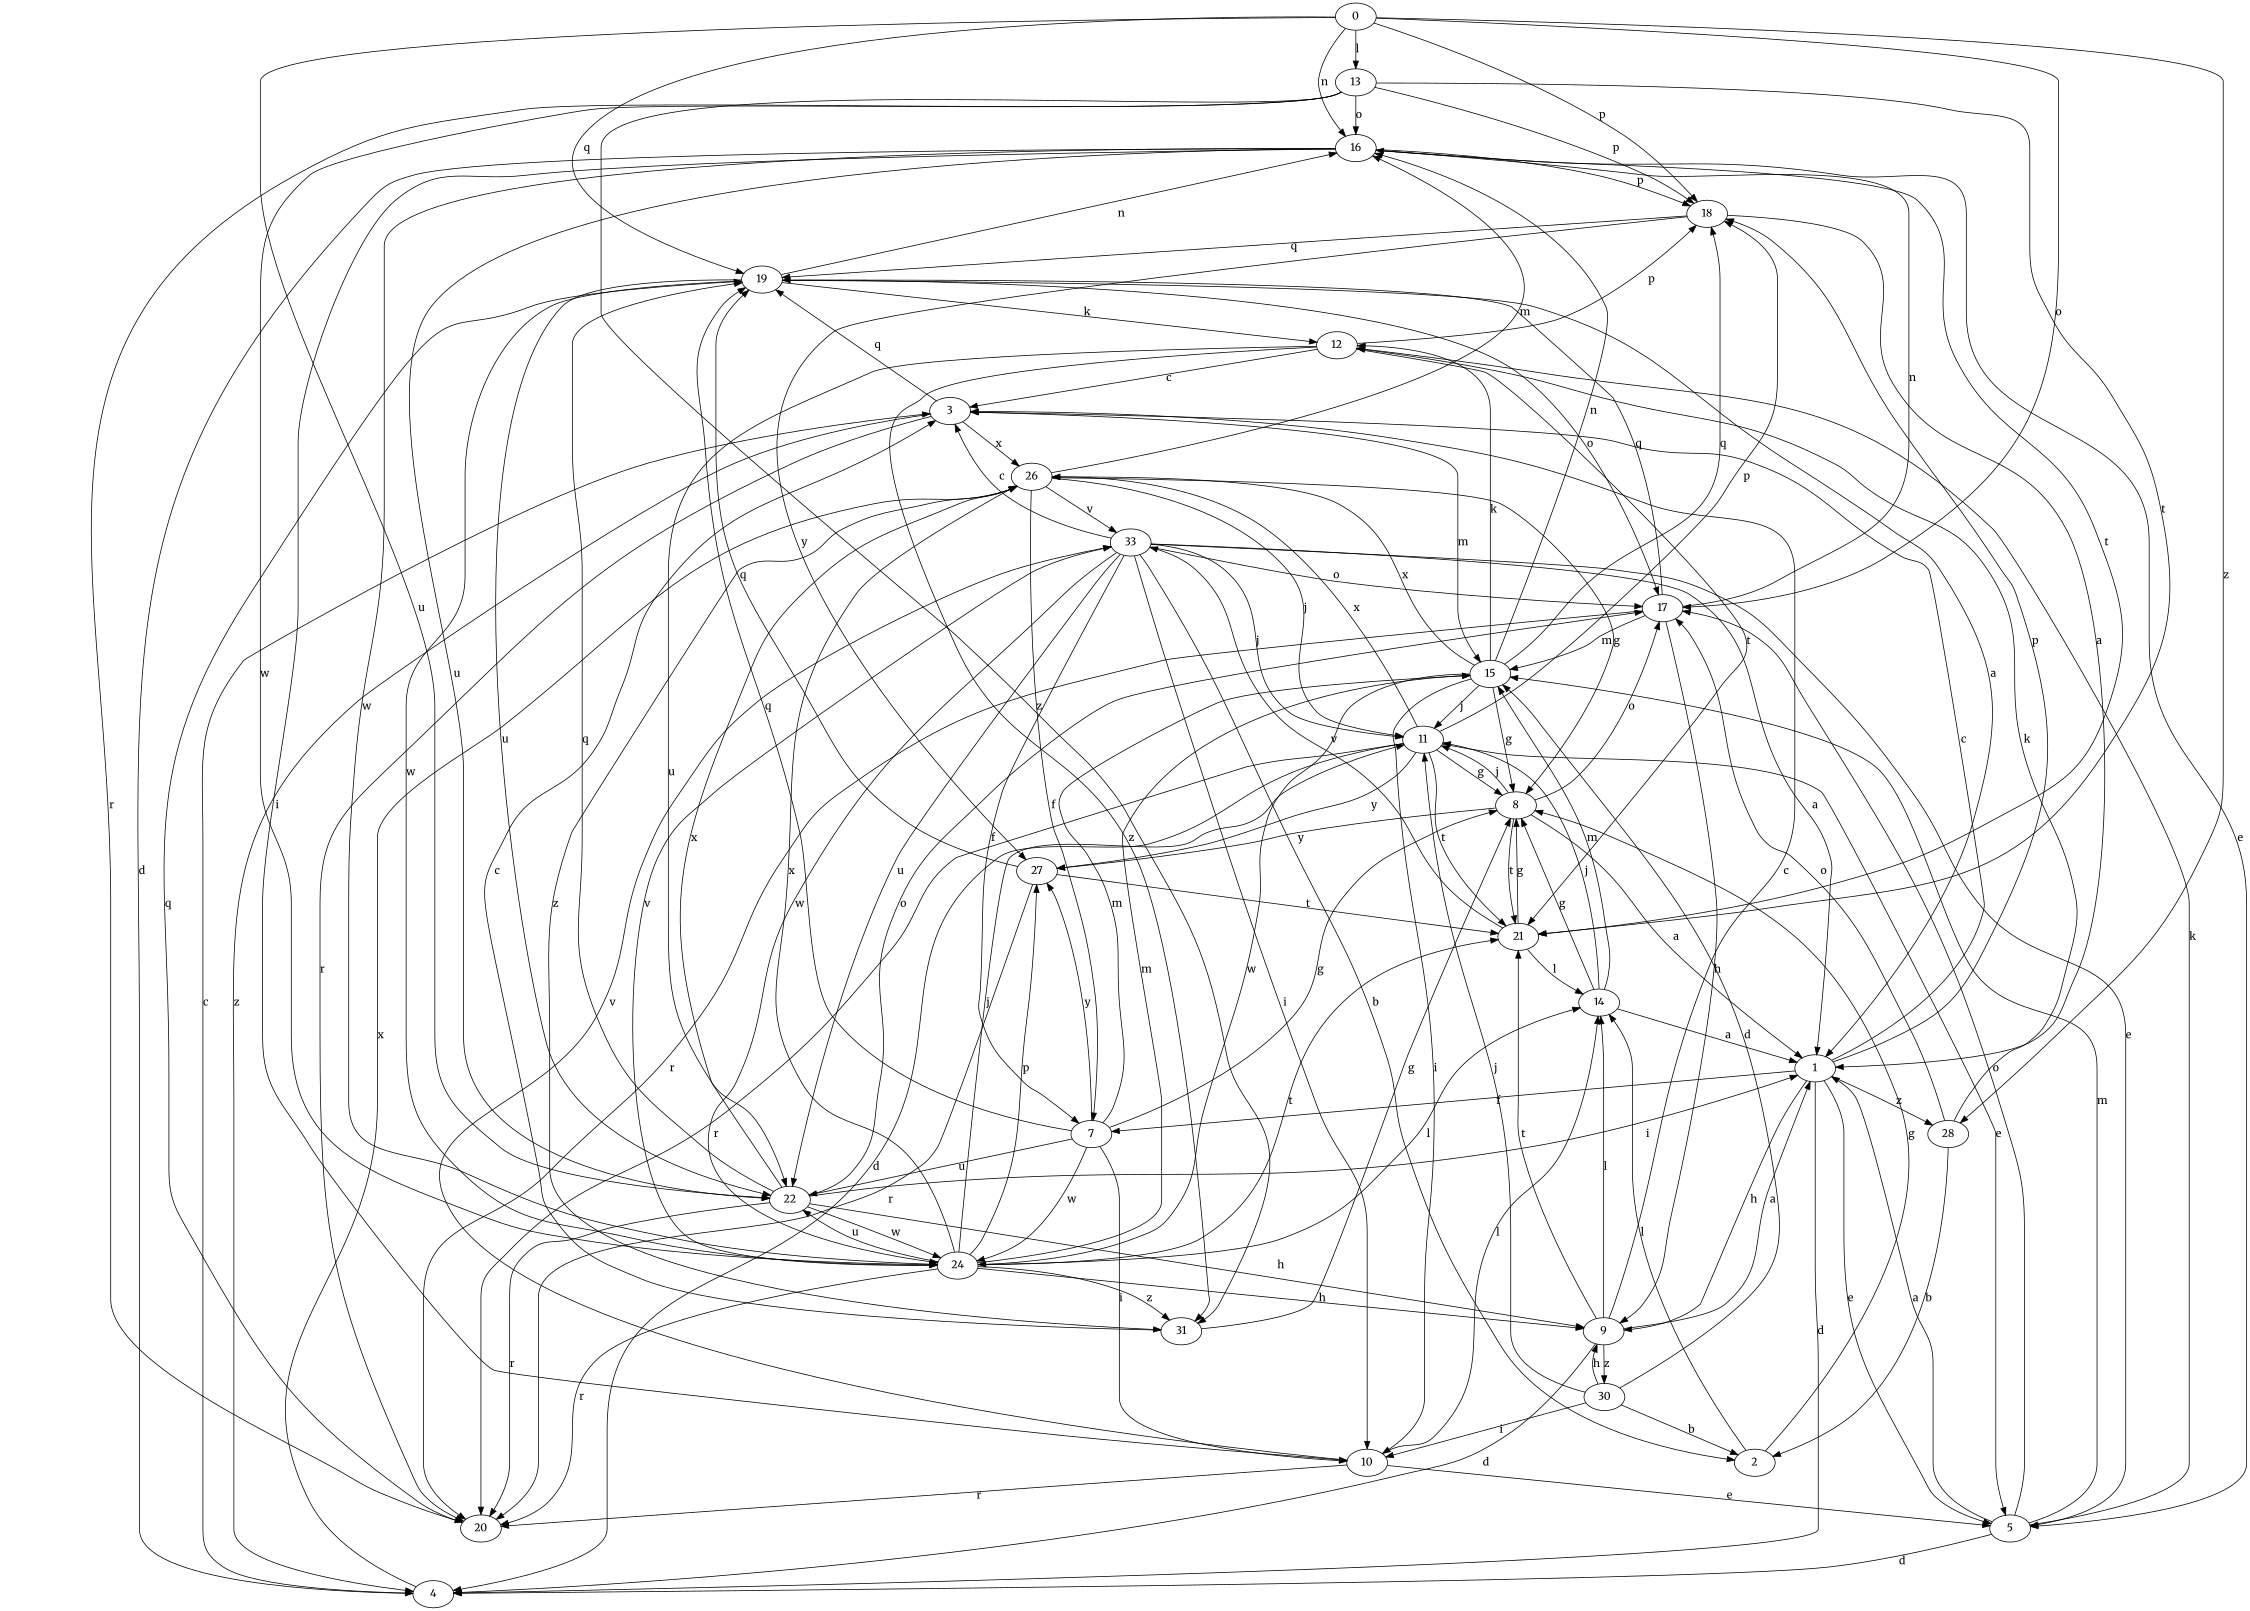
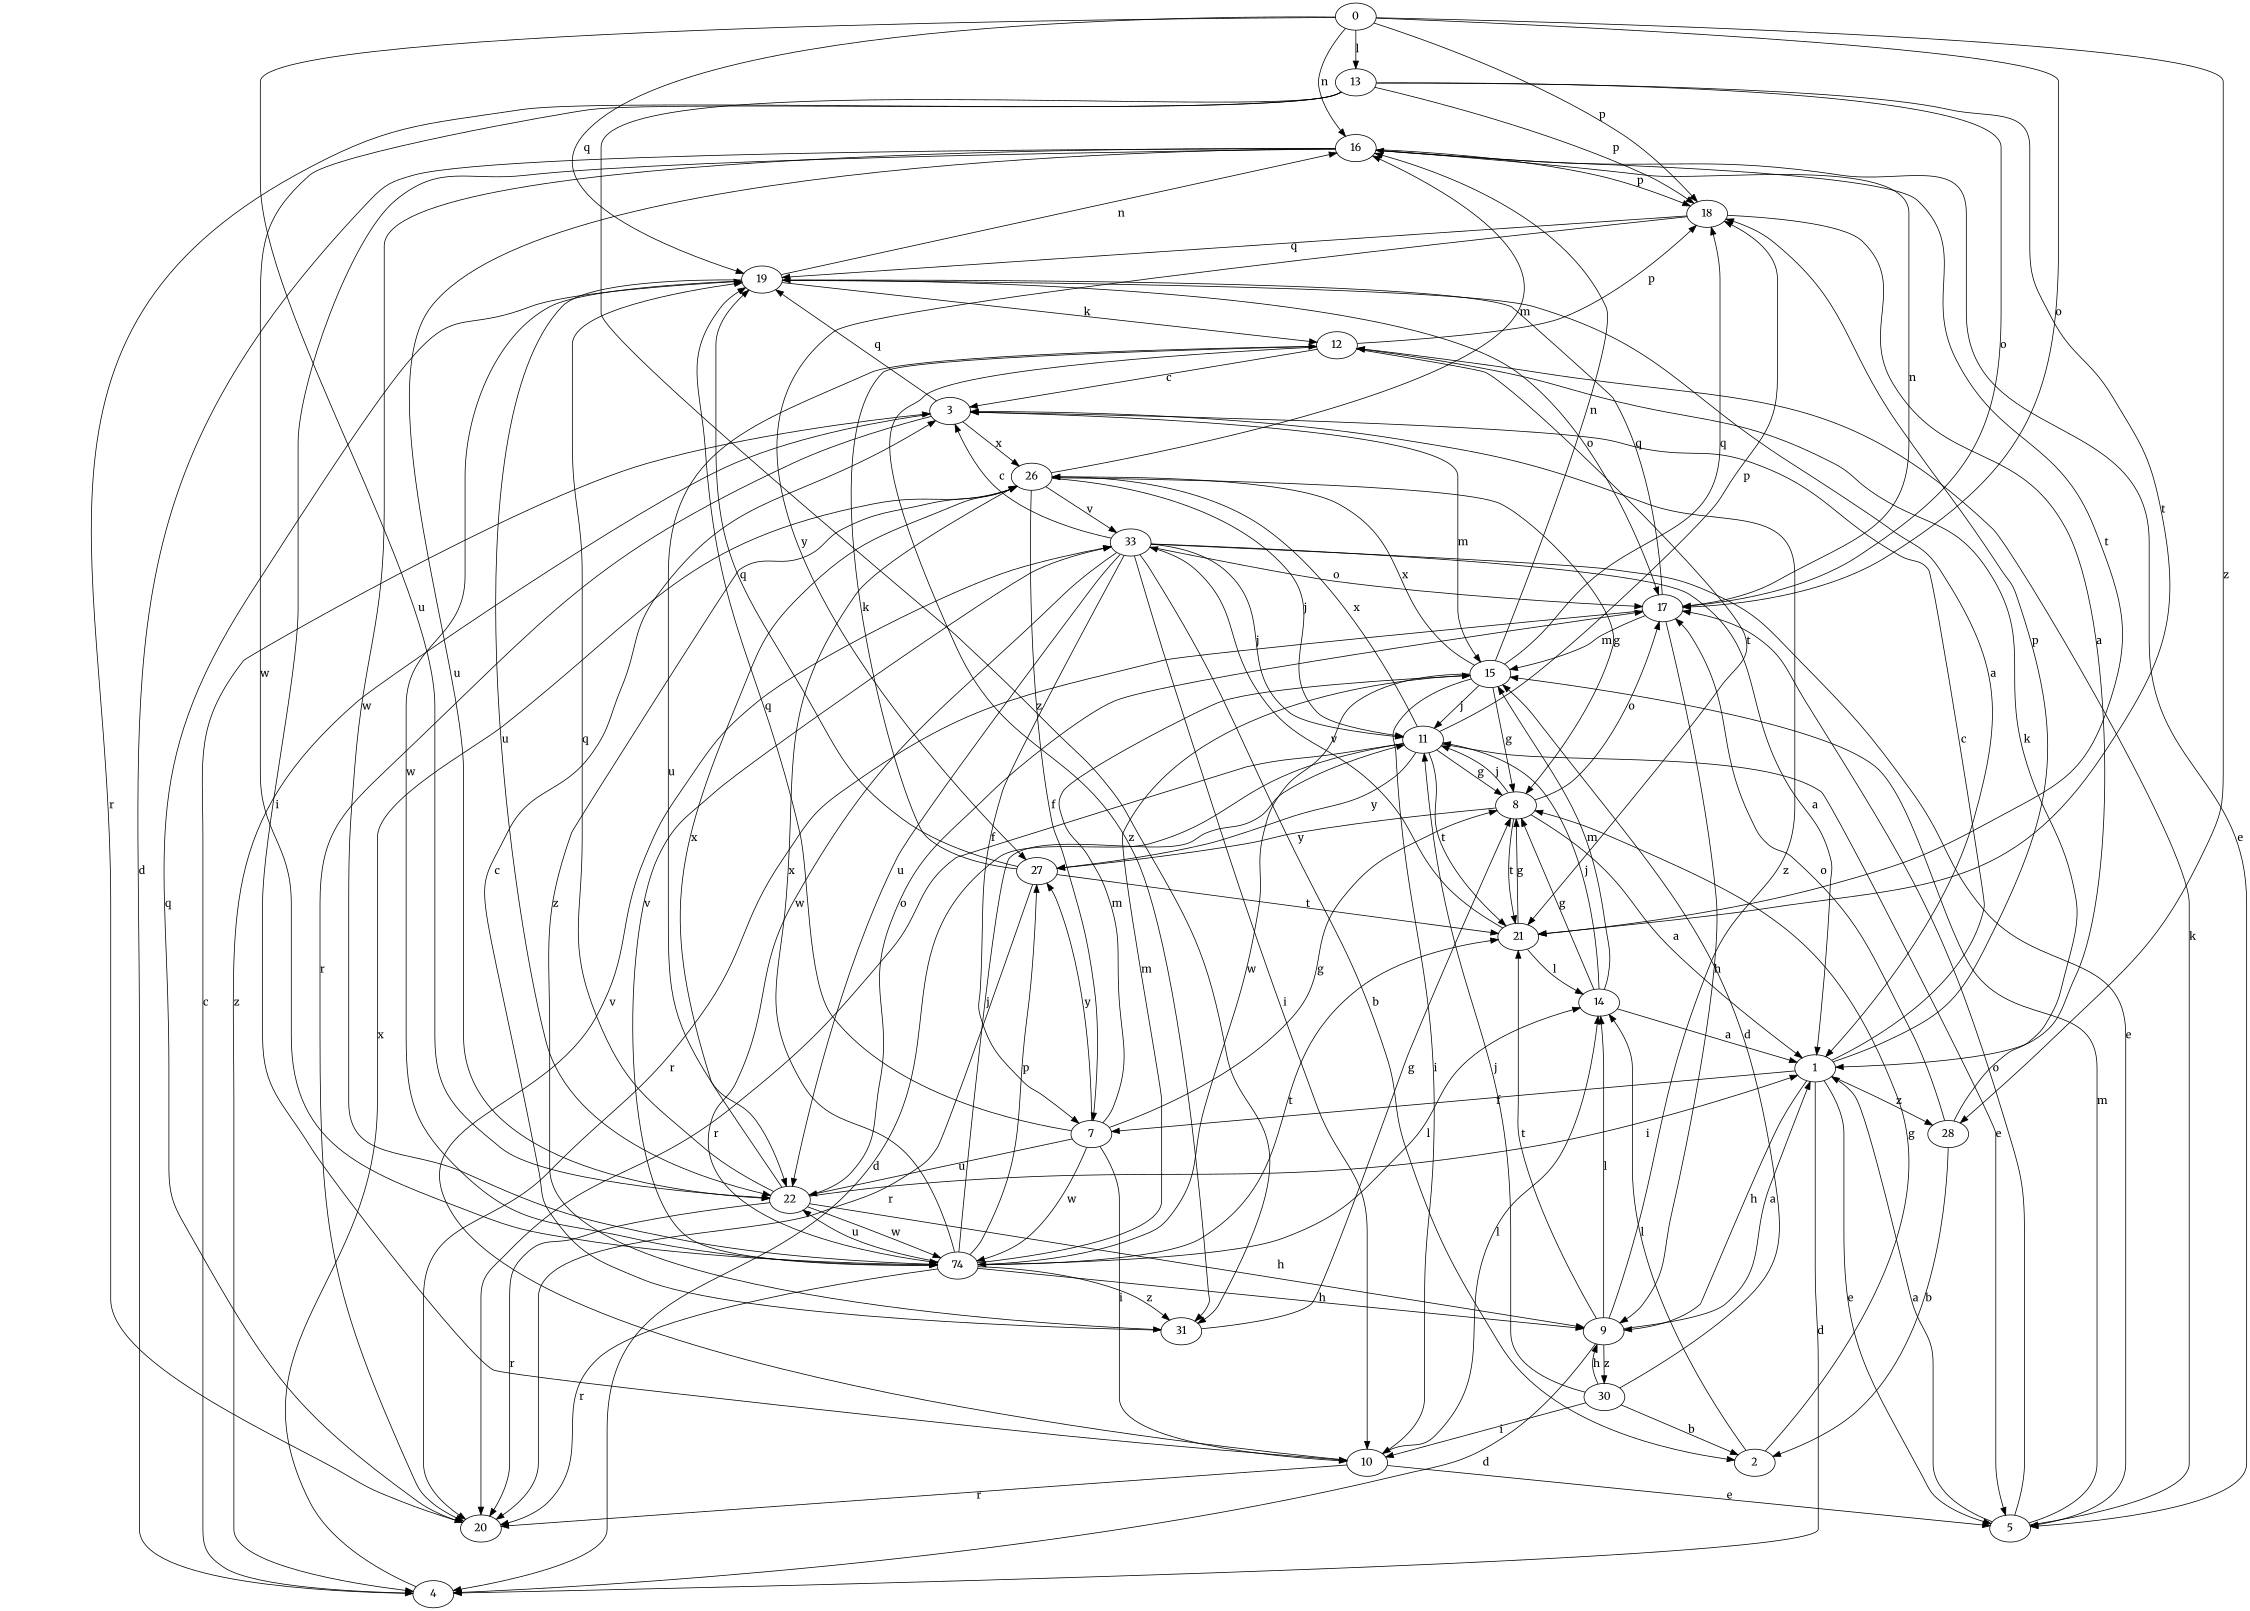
(1356, 111) -> (2001, 150)
(1490, 468) -> (852, 492)
(1786, 871) -> (1786, 871)
(958, 1266) -> (958, 1266)
(1228, 1584) -> none
